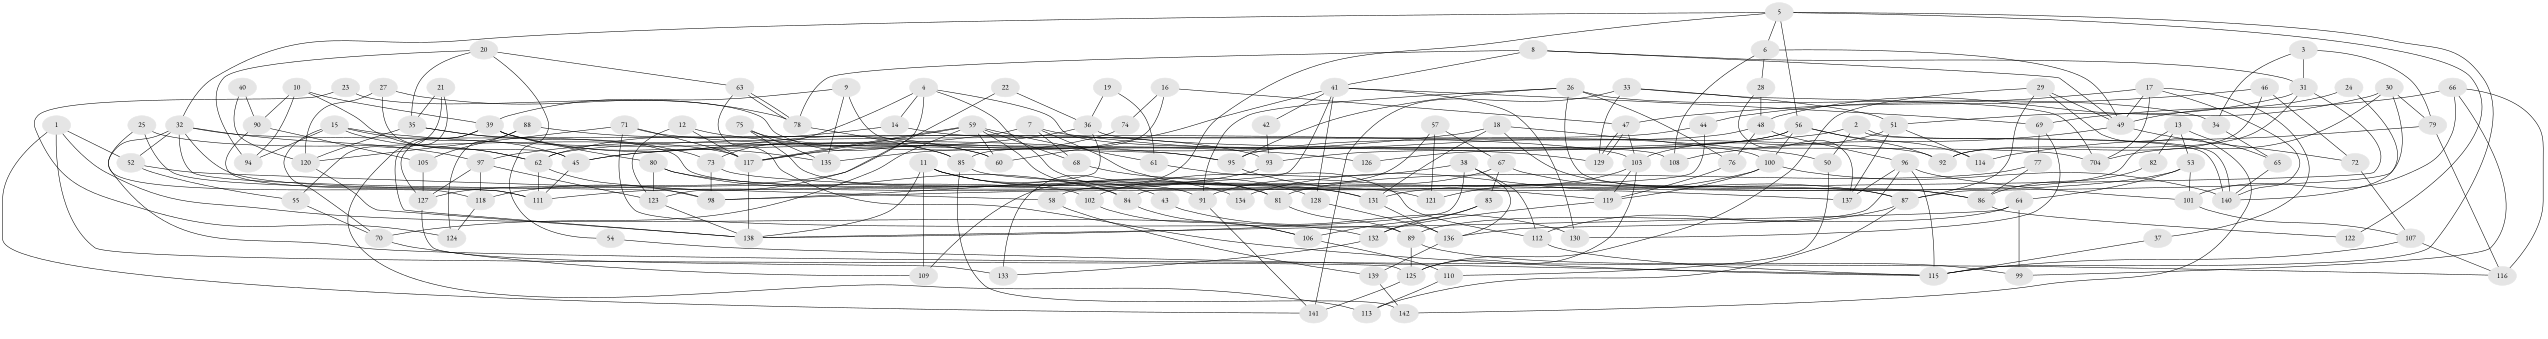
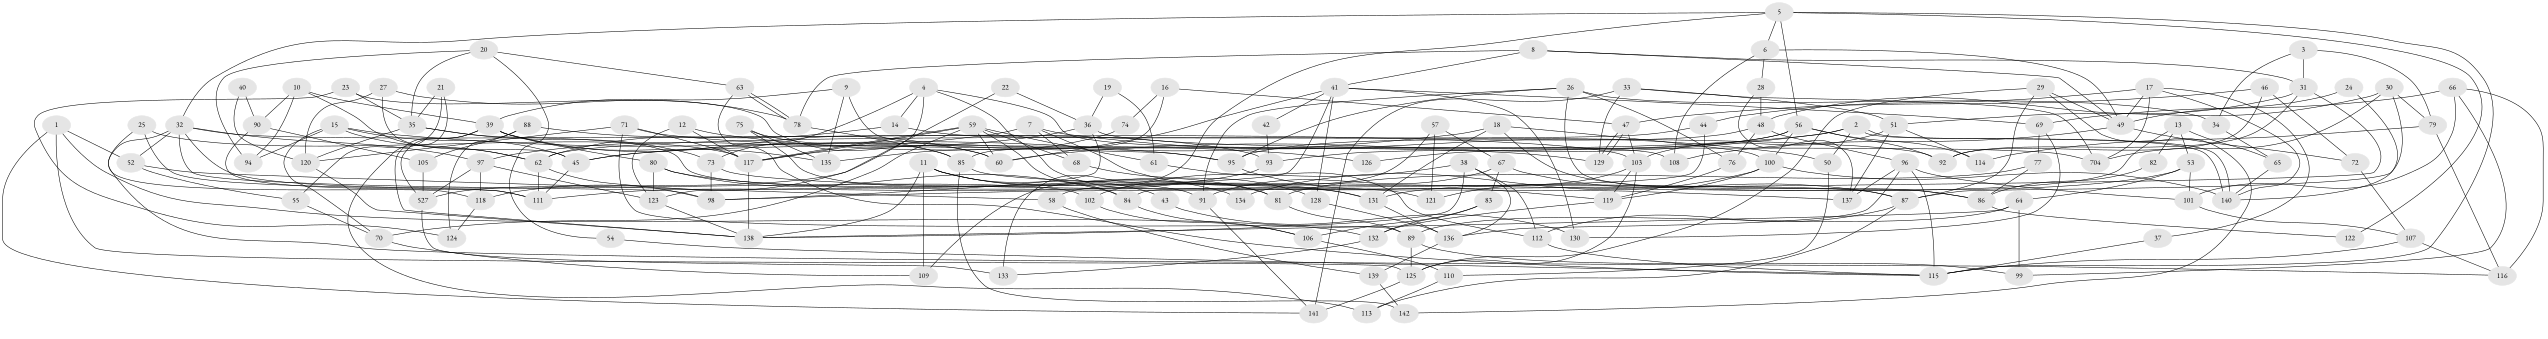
none -> (371, 102)
none -> (1428, 148)
(423, 201) -> (423, 201)
